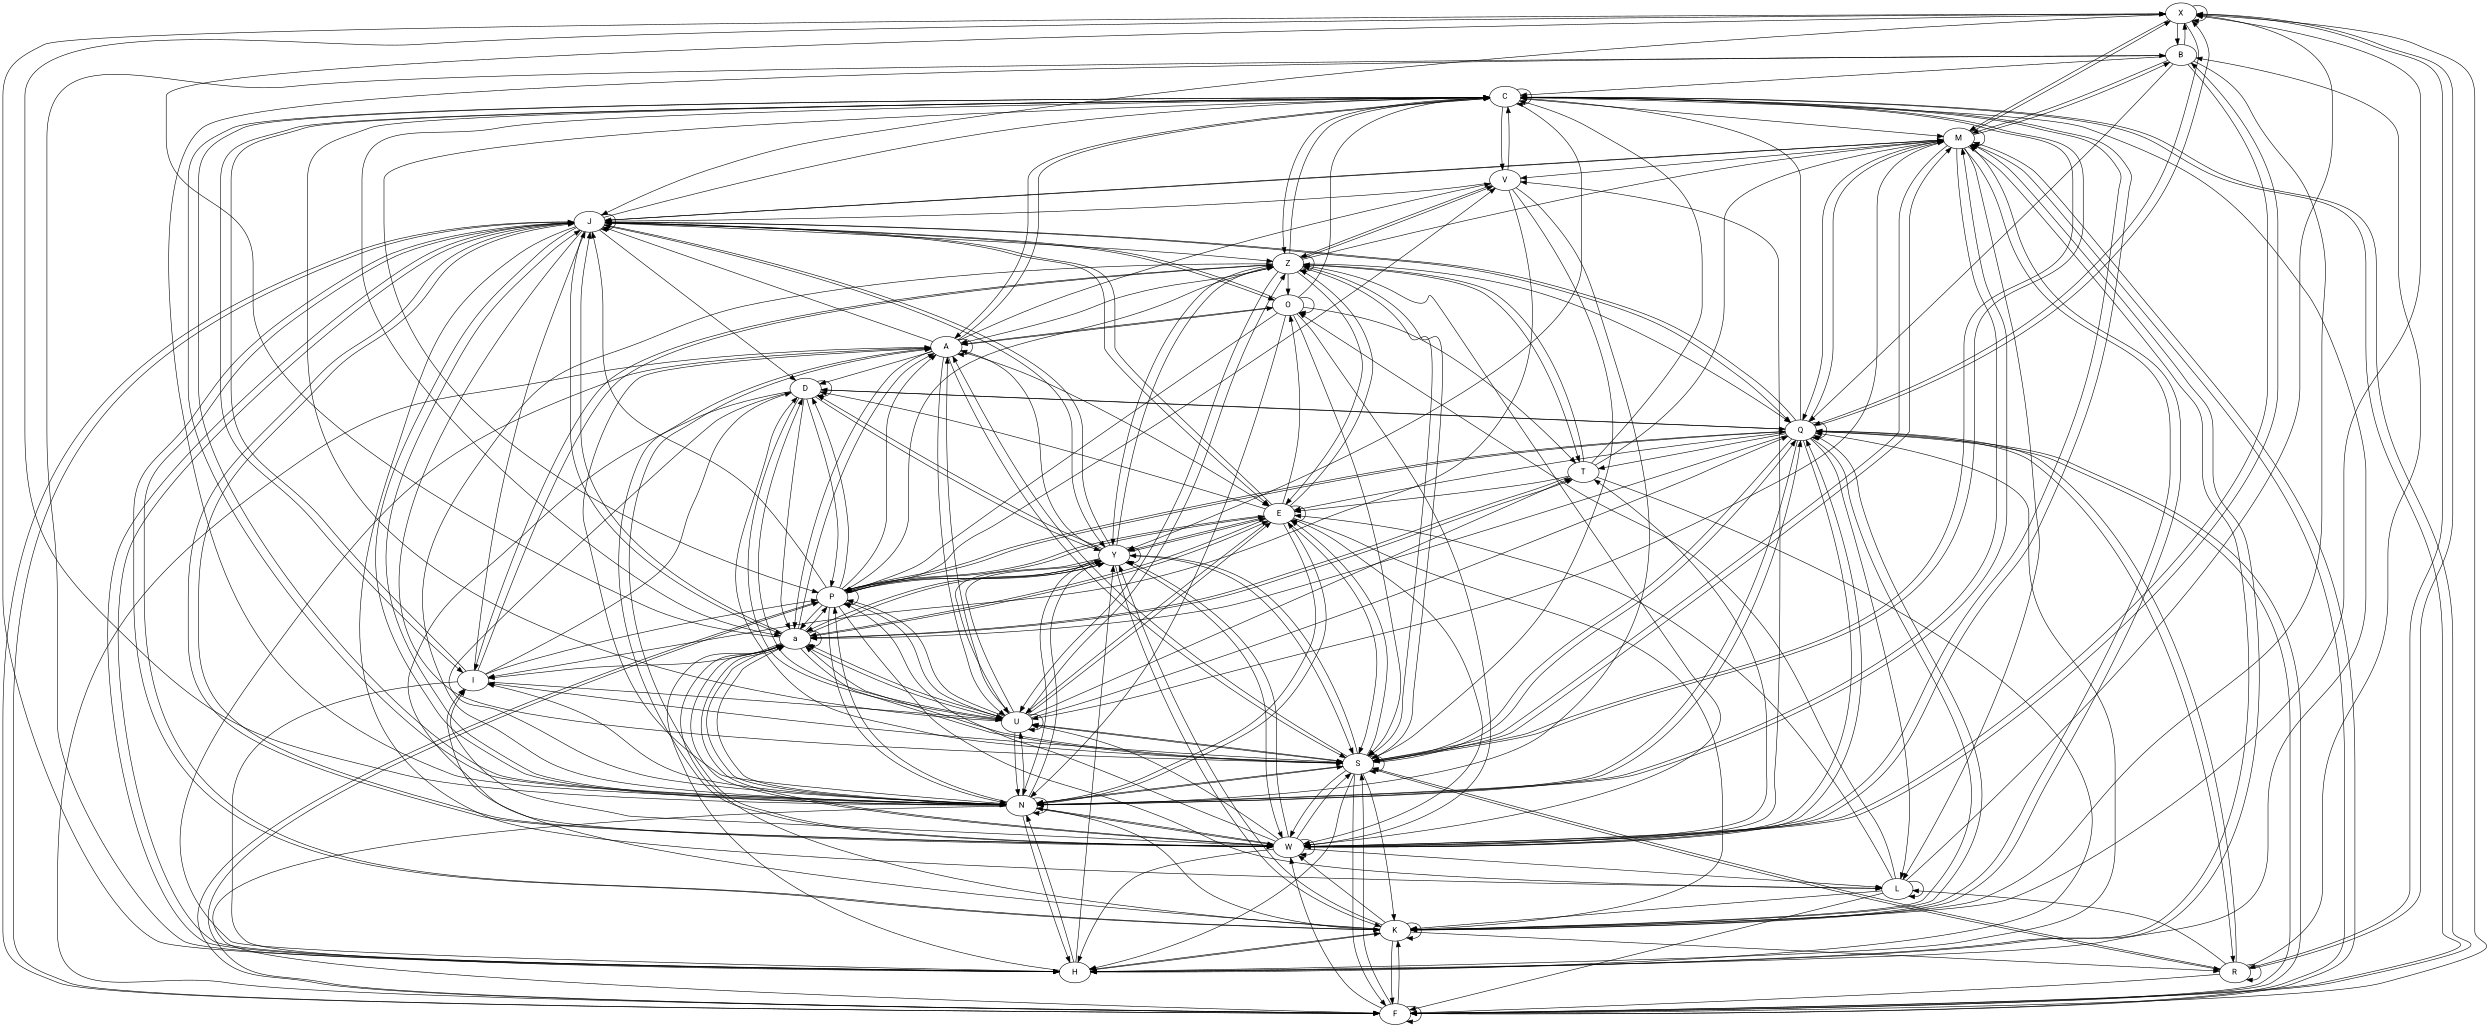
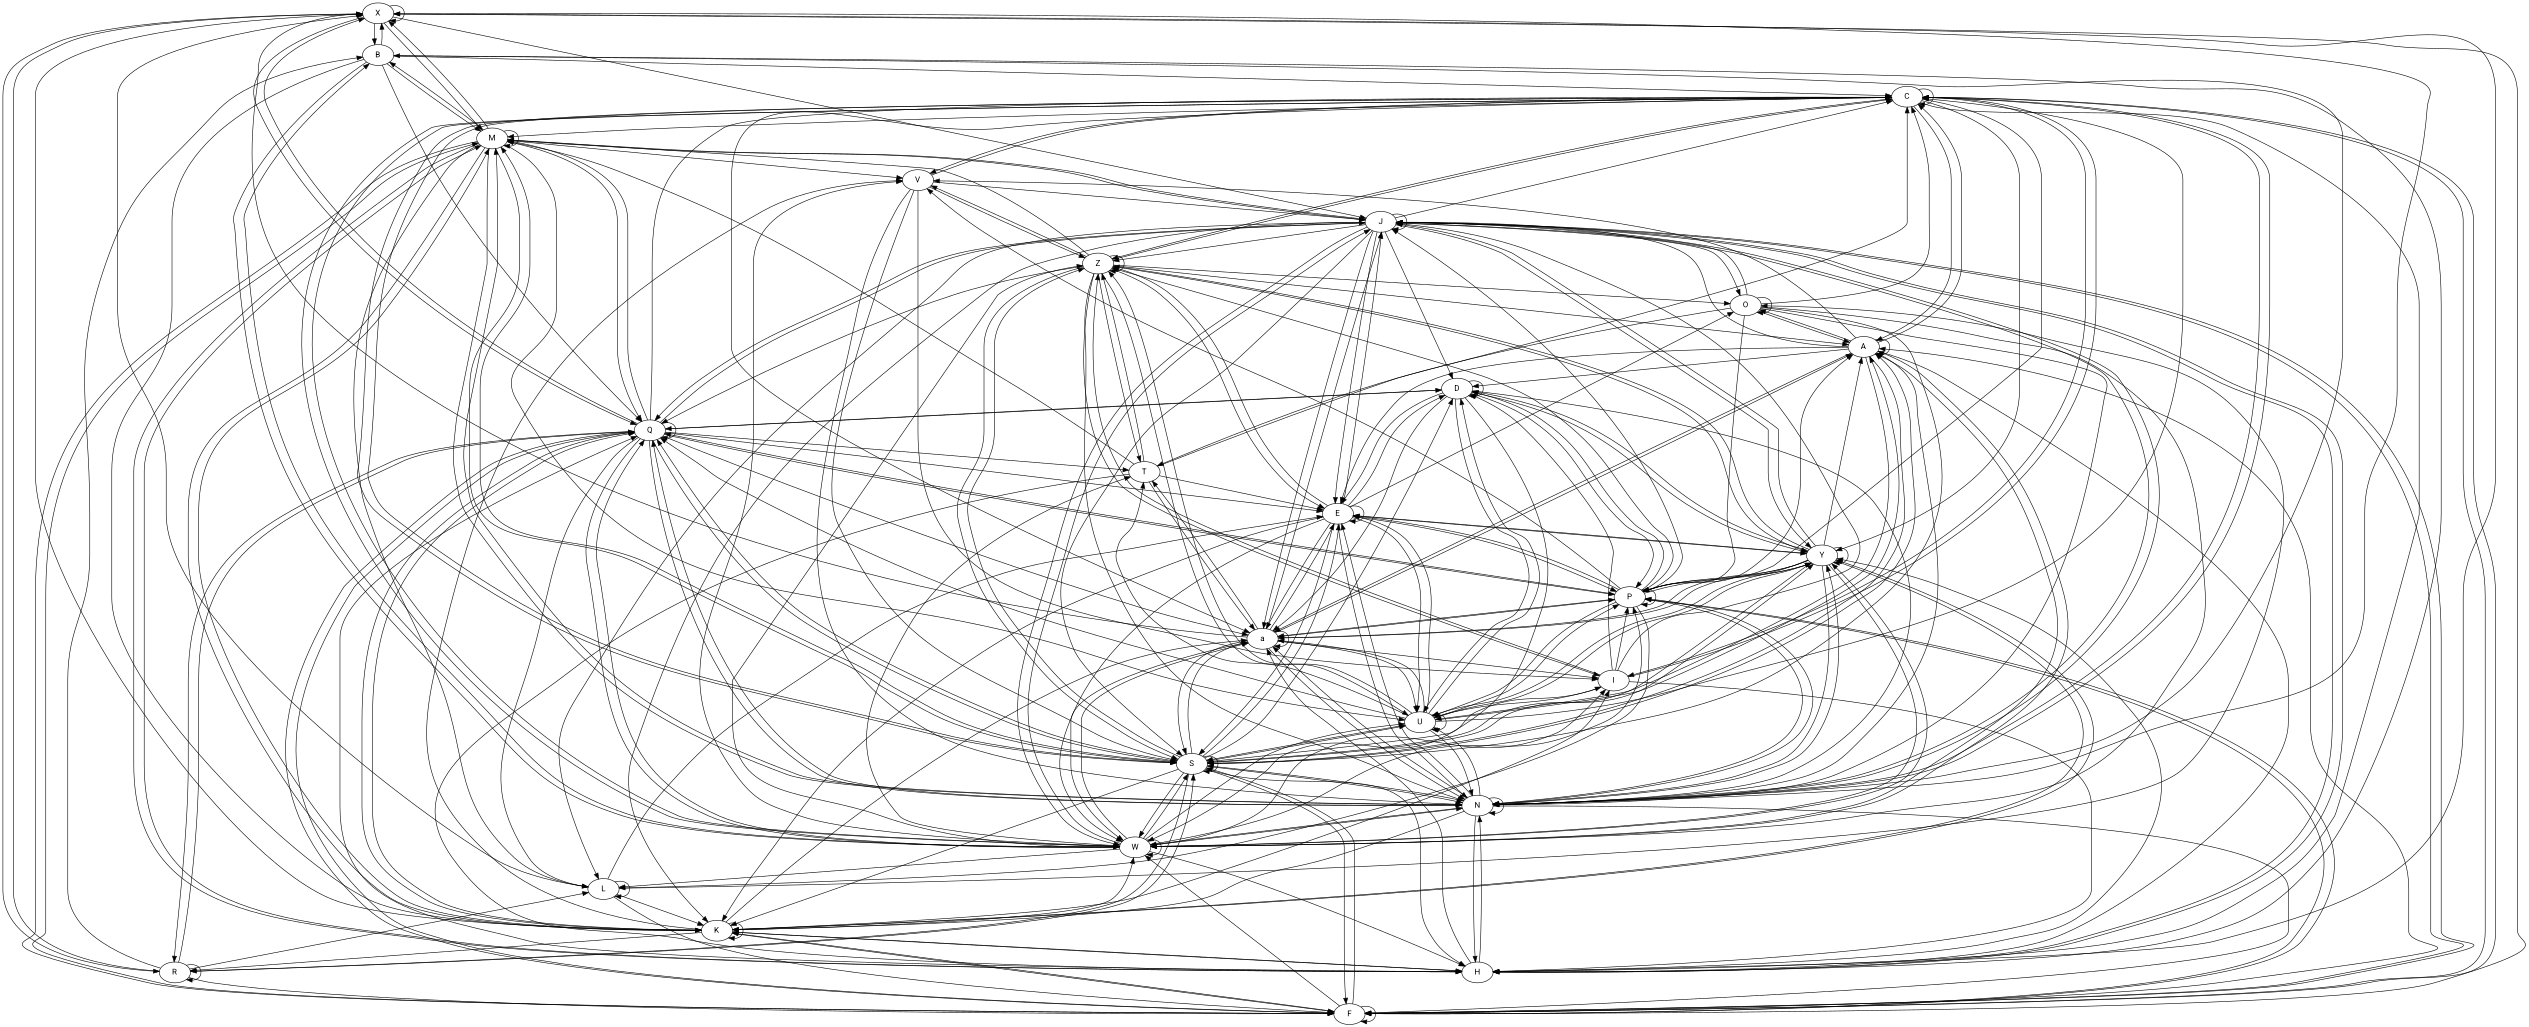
none -> (1380, 437)
(170, 723) -> (465, 557)
(725, 783) -> none
